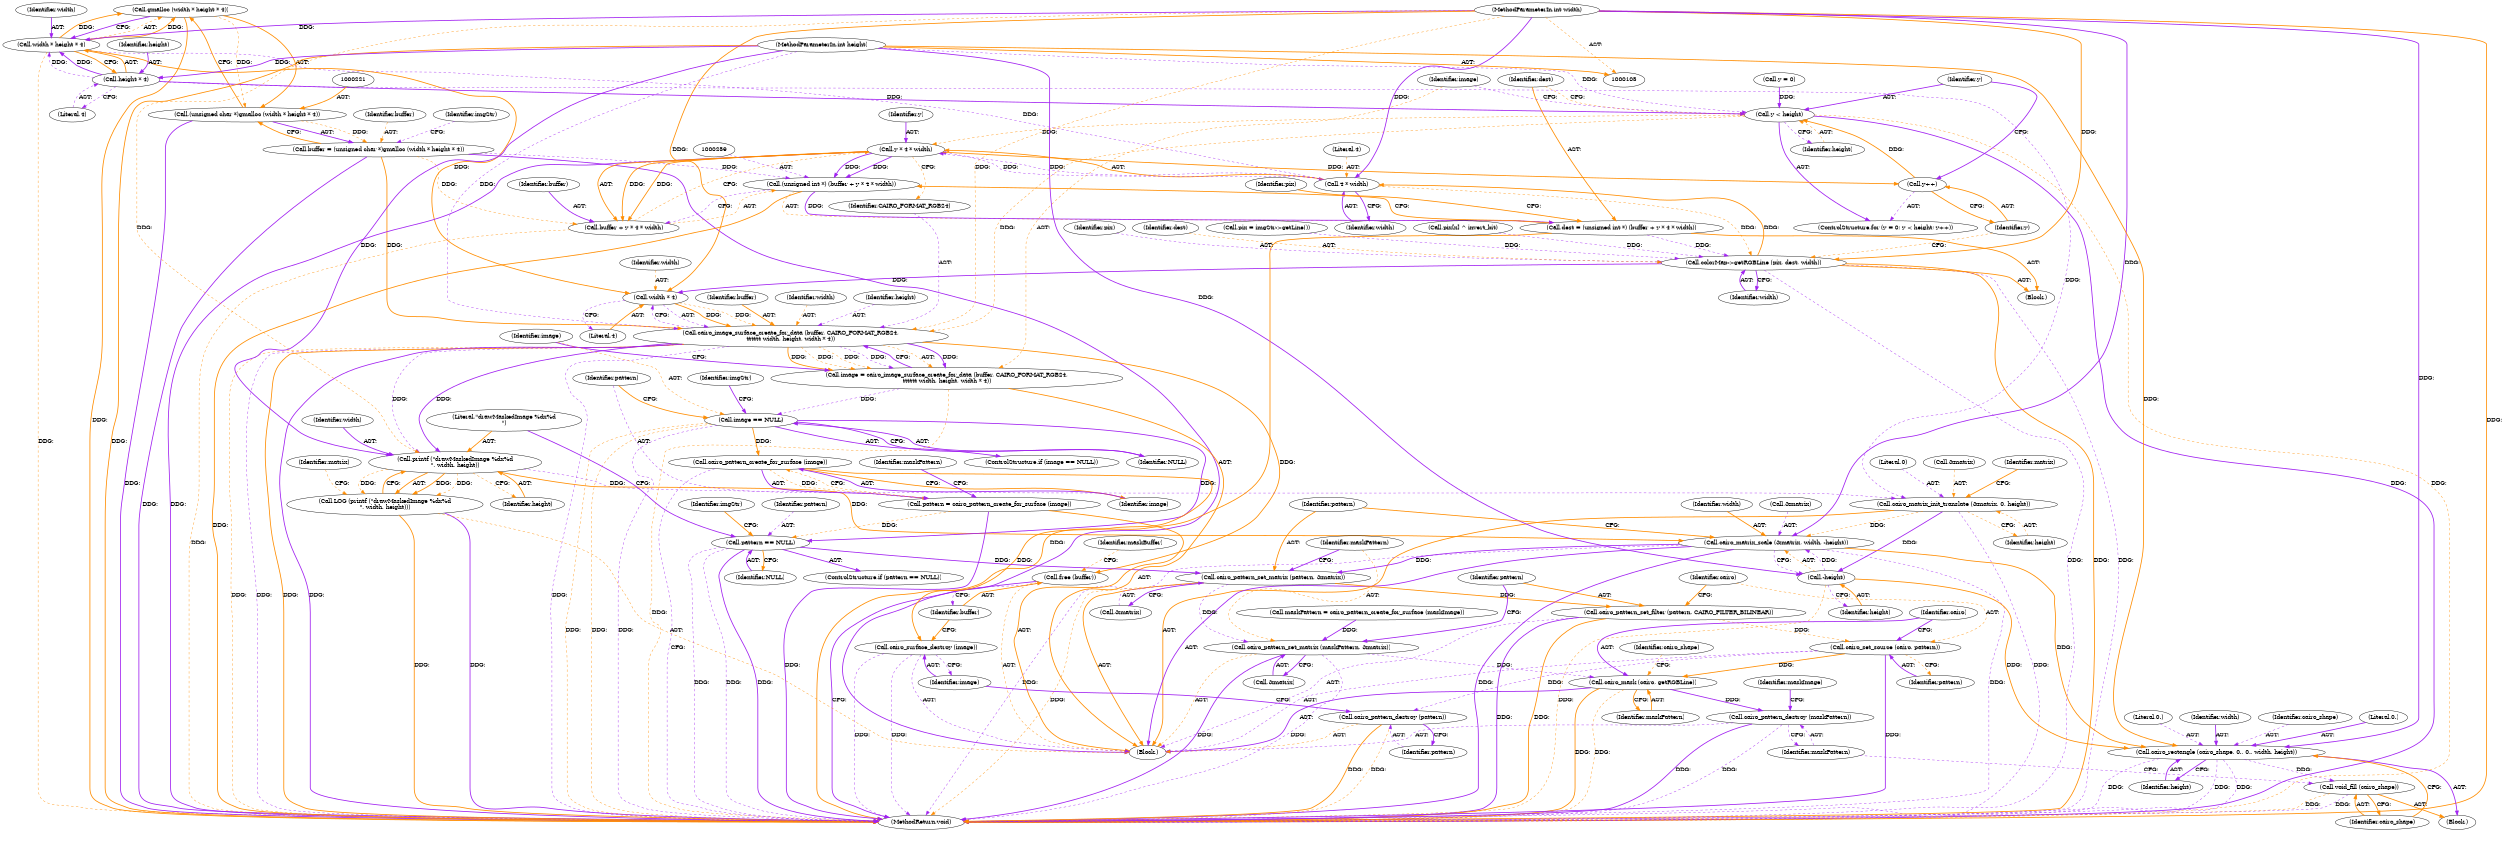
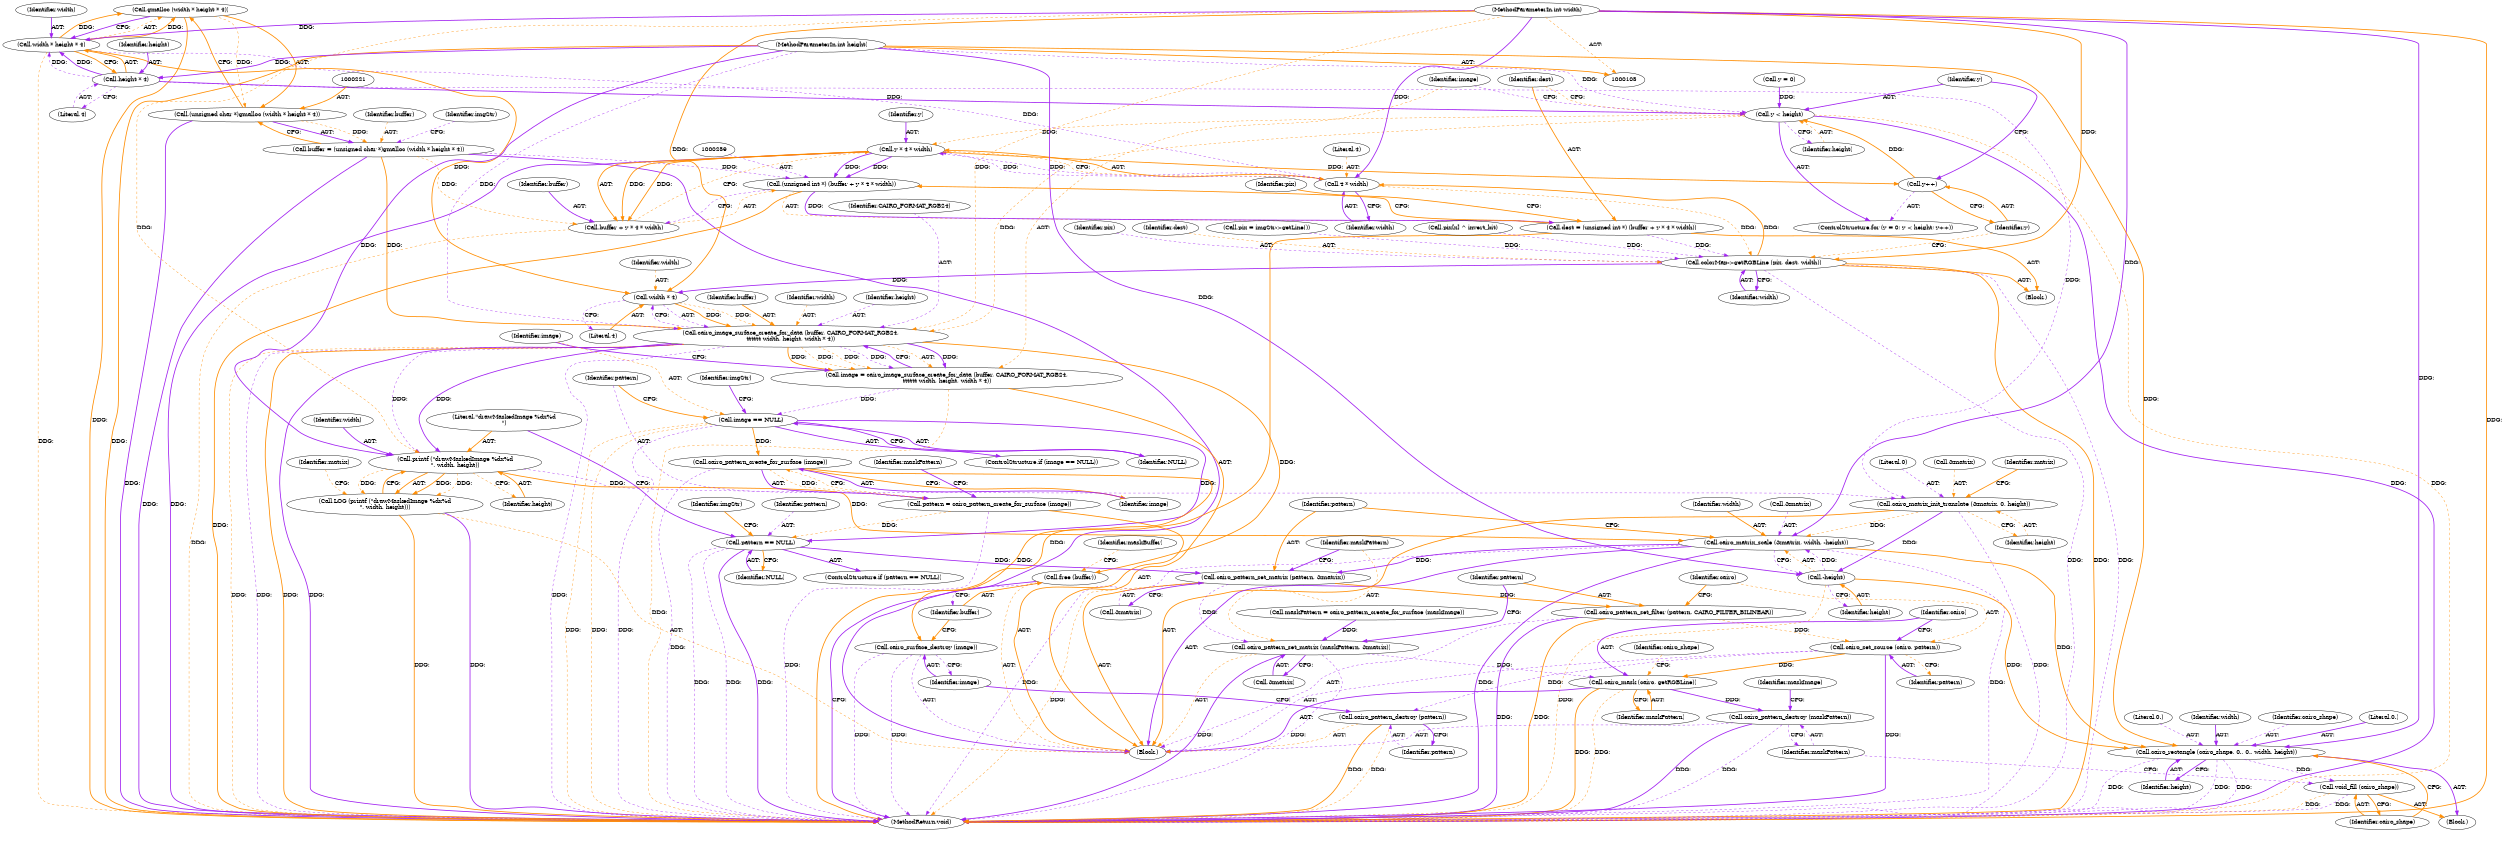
(924, 176) -> (1074, 169)
(789, 620) -> (789, 620)
(679, 648) -> (679, 648)
